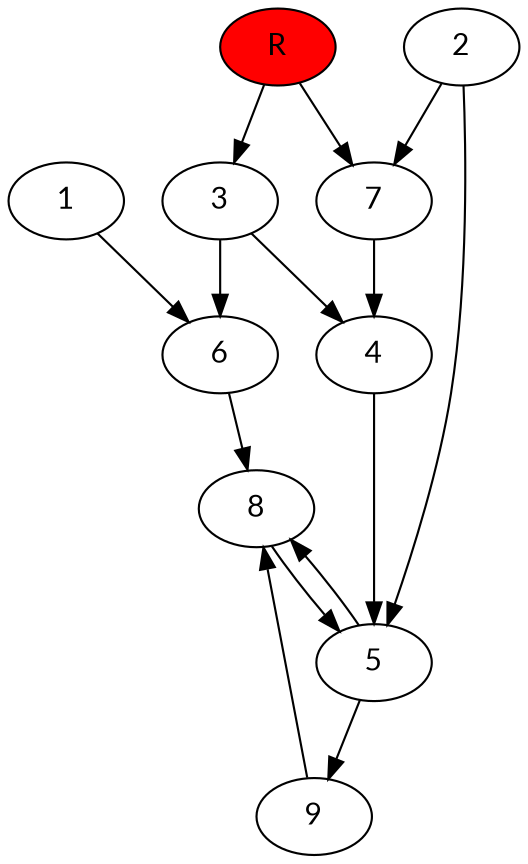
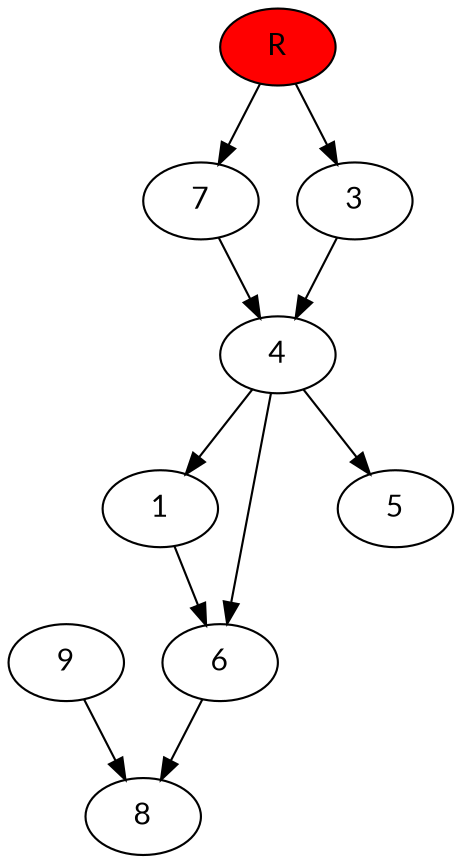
(462, 47) -> none
(220, 267) -> (251, 498)
none -> (226, 423)
(297, 581) -> none
(333, 590) -> none
(348, 730) -> none
